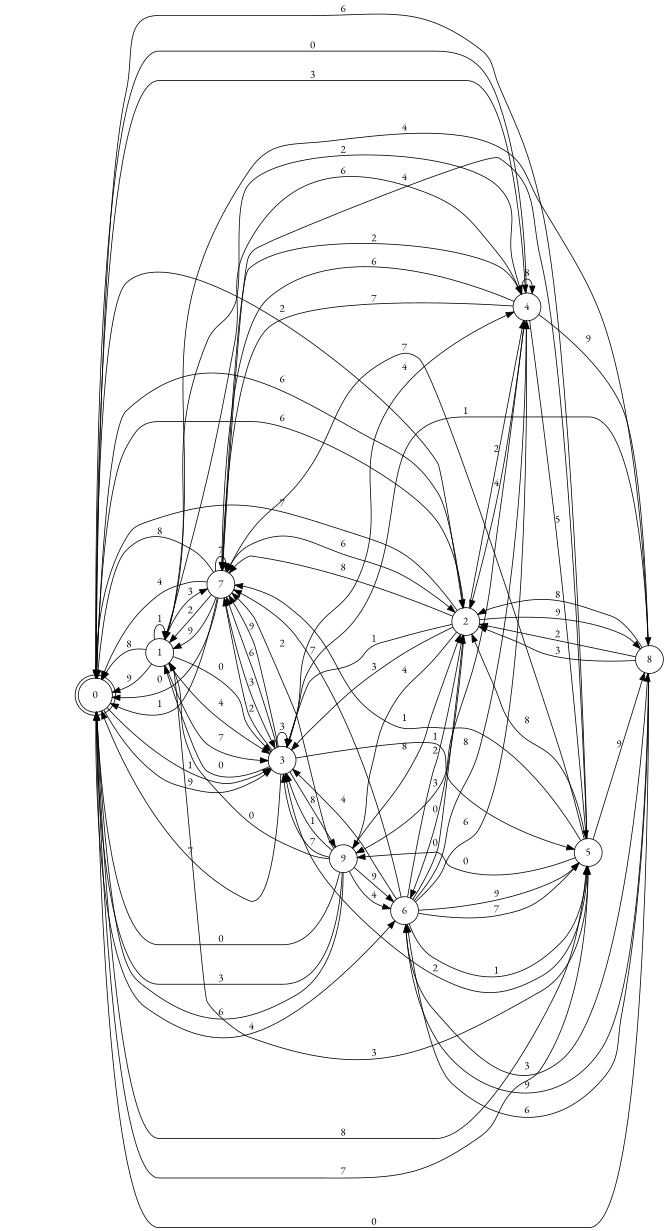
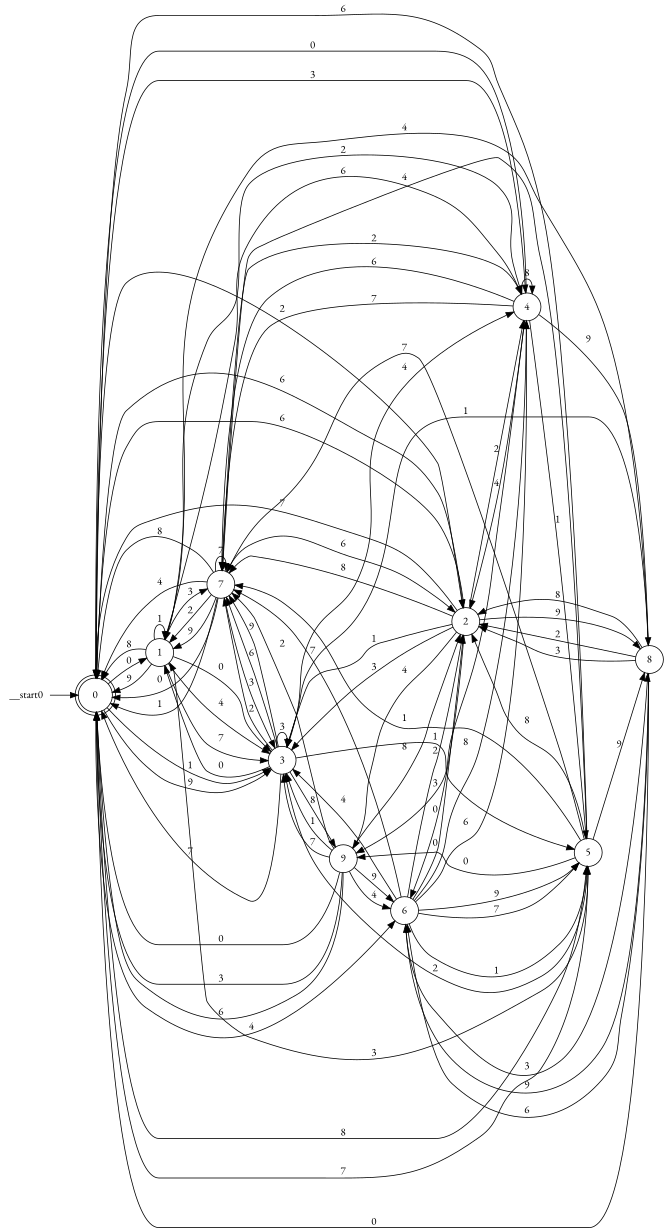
(558, 520) -> (558, 520)
none -> (26, 695)
(213, 787) -> (123, 672)
